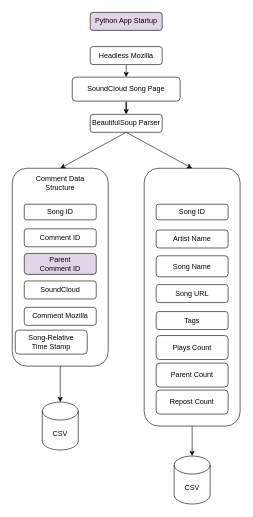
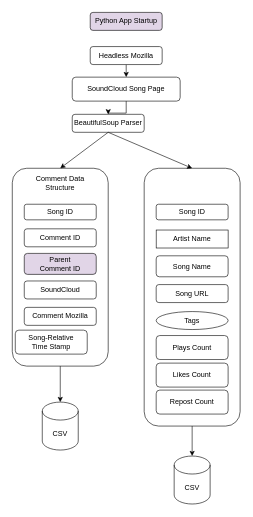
(126, 123) -> (108, 123)
(192, 239) -> (192, 239)
(192, 321) -> (192, 321)
(192, 375) -> (192, 375)
